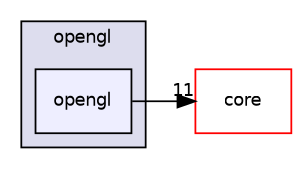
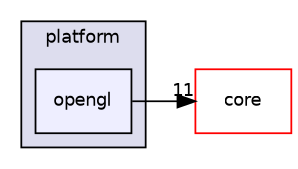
(83, 38) -> (83, 38)
